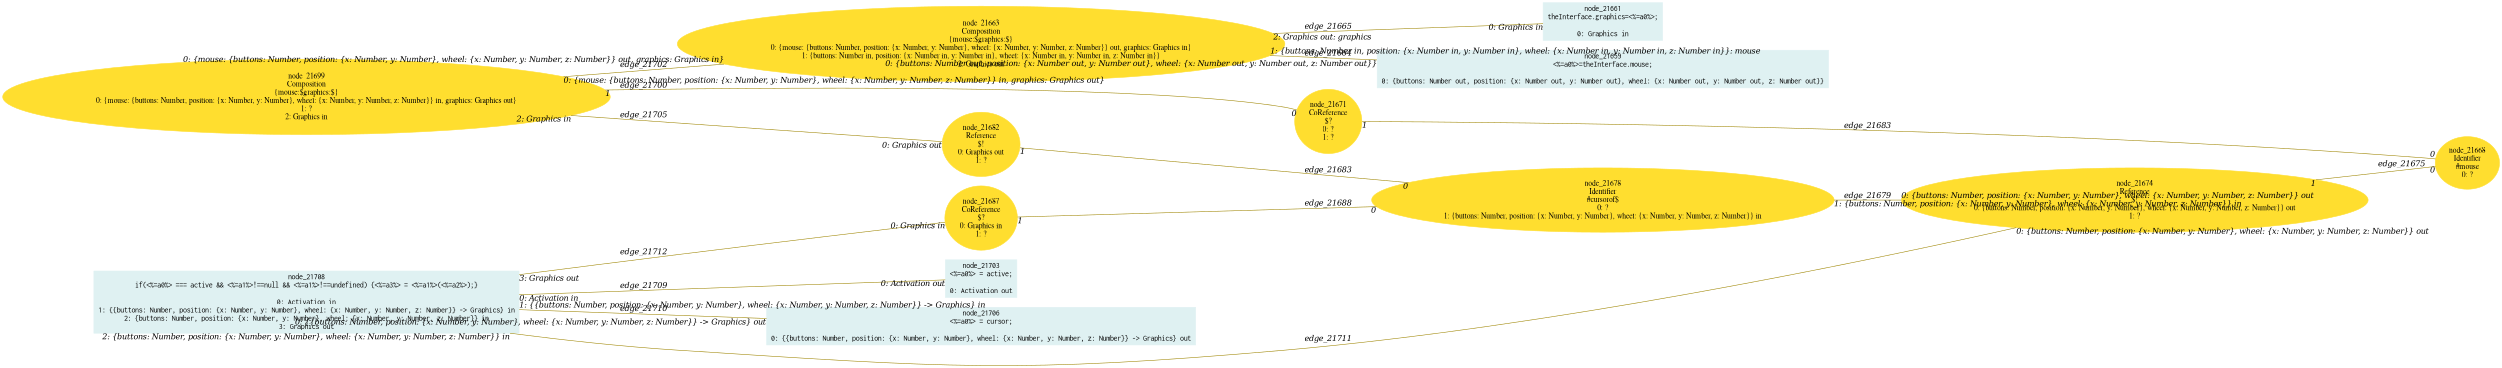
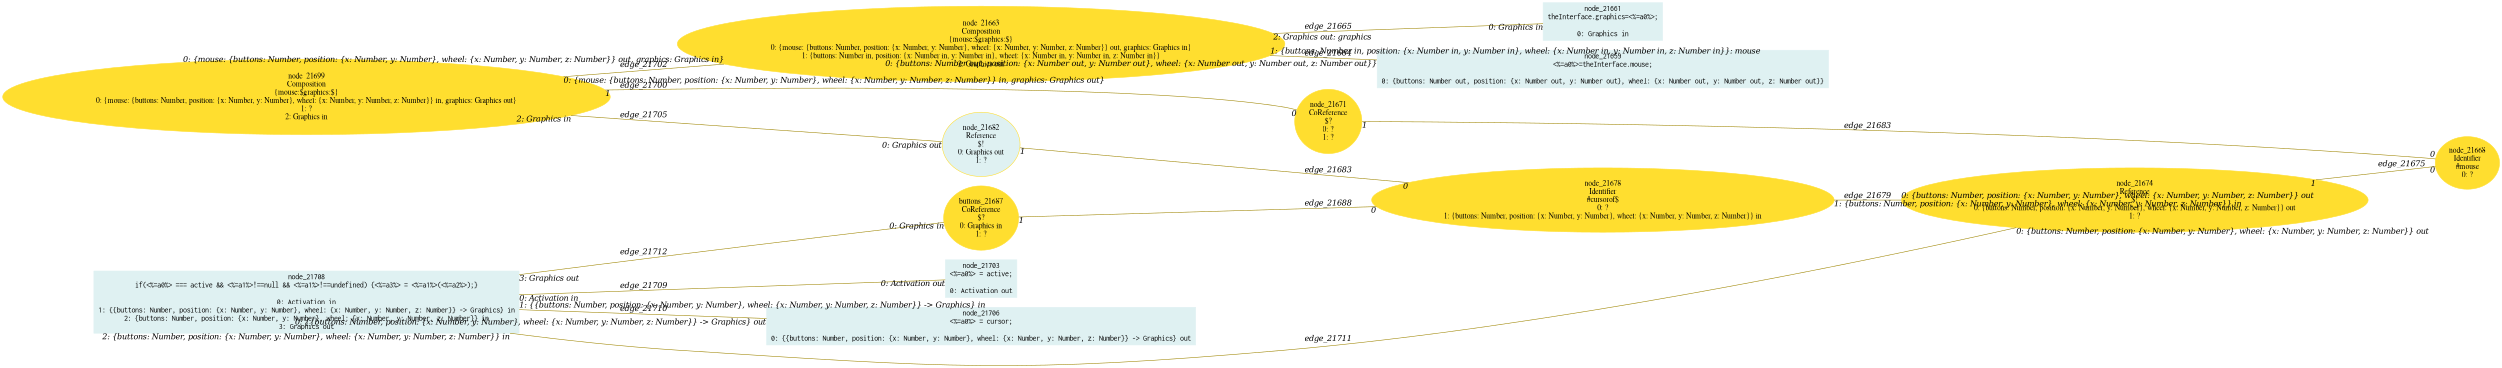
(981, 144) -> (981, 144)
(981, 218) -> (981, 218)
